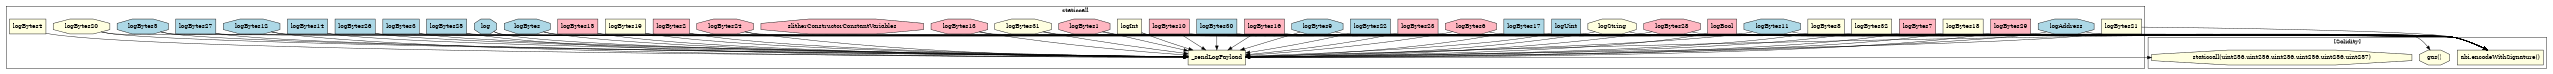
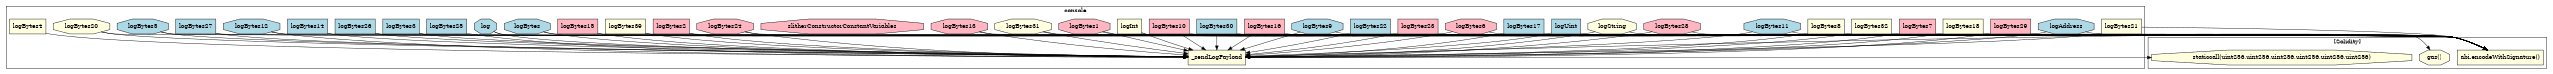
(1075, 11) -> (1075, 11)
(625, 26) -> (625, 26)
(1722, 26) -> none
(1476, 35) -> none
(2282, 58) -> (2282, 58)
